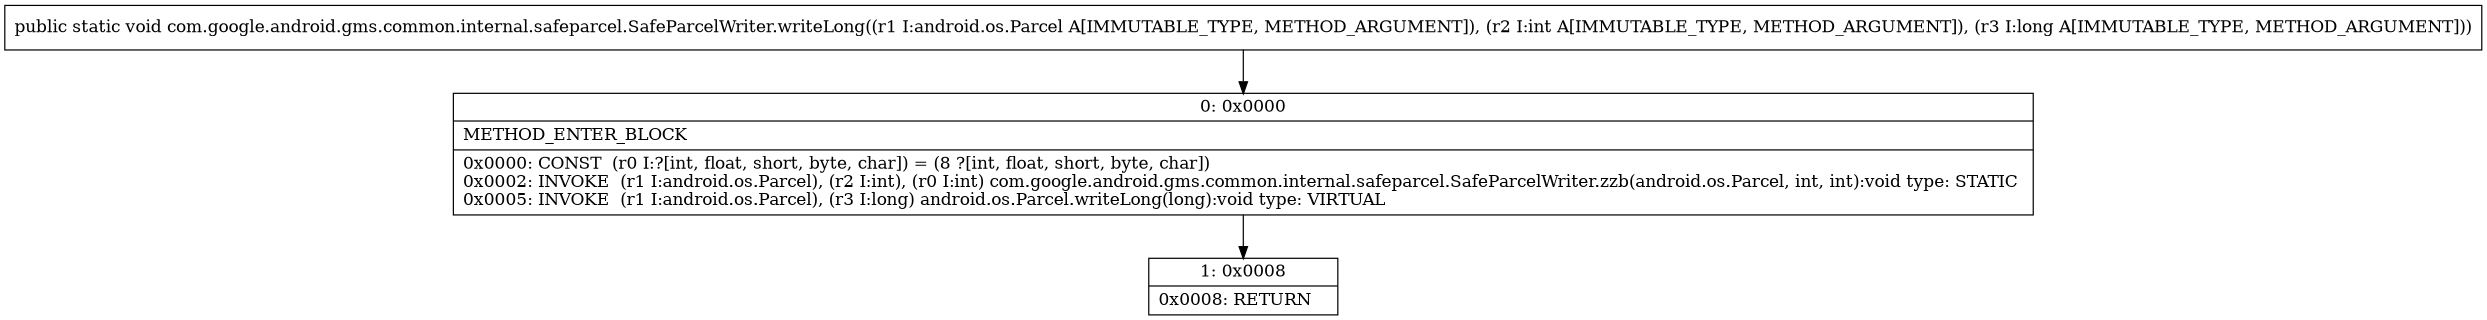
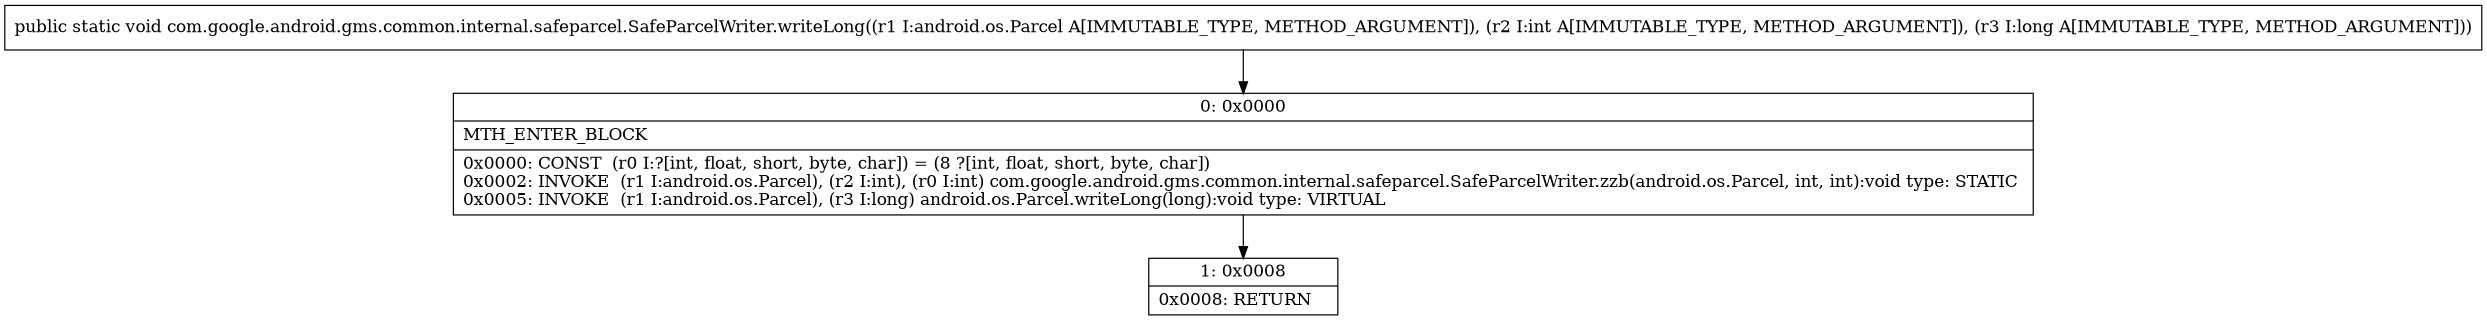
(576, 135) -> (556, 135)
